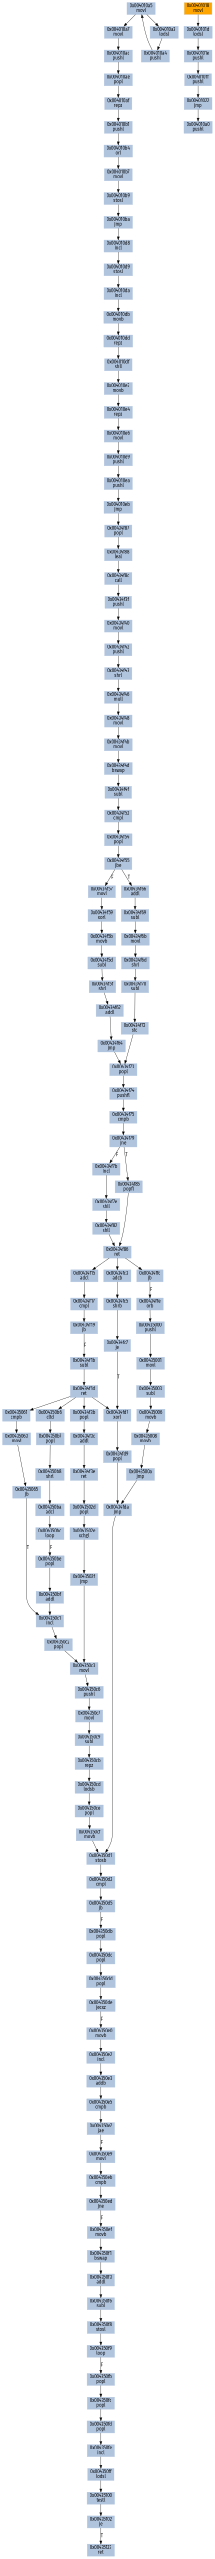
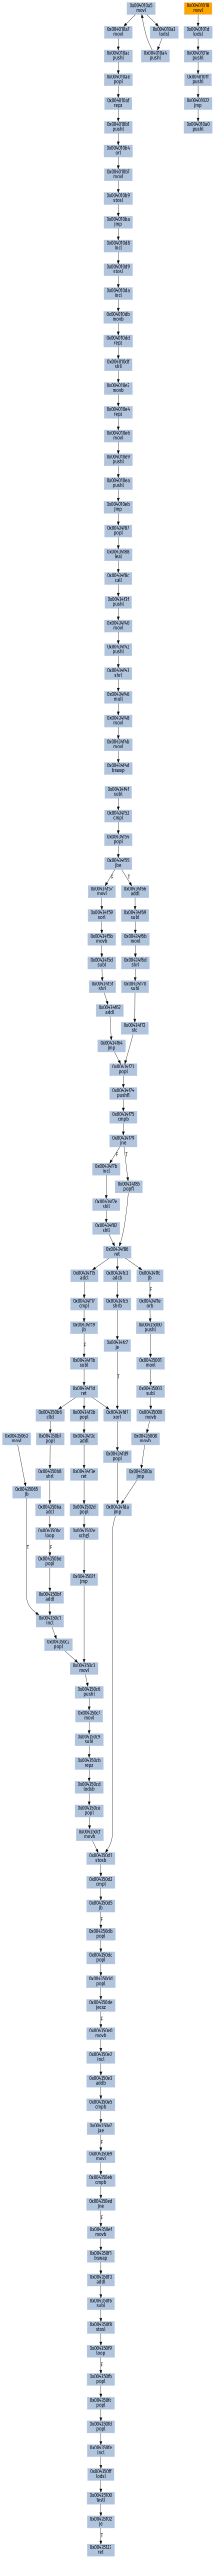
(118, 779) -> none
(16, 1415) -> none
